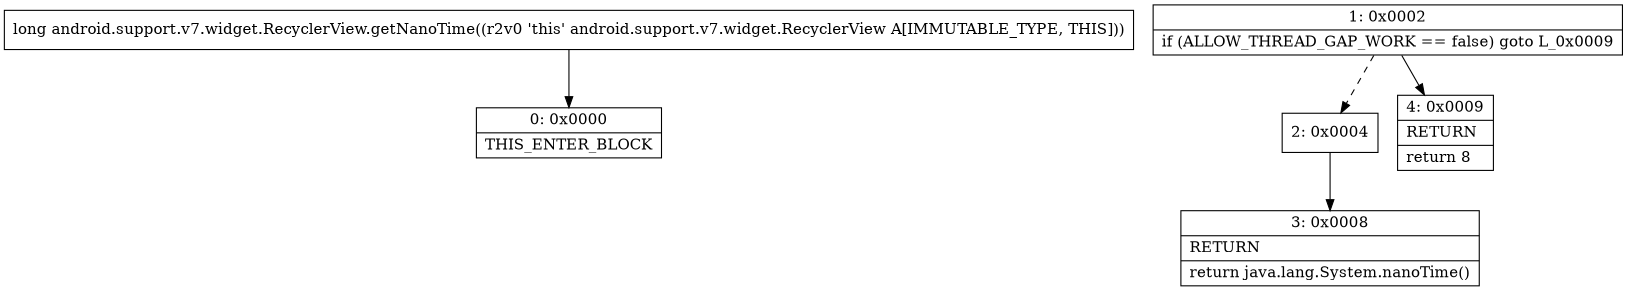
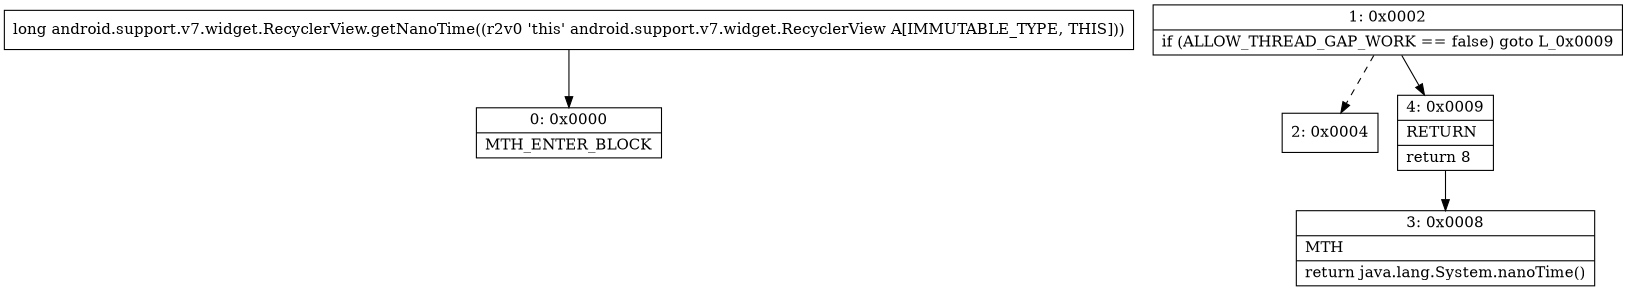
(569, 145) -> (569, 145)
(1330, 176) -> (1446, 185)
(1225, 248) -> (1325, 248)
